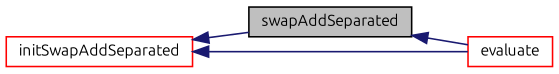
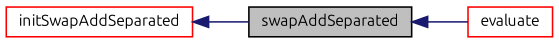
(338, 52) -> none
